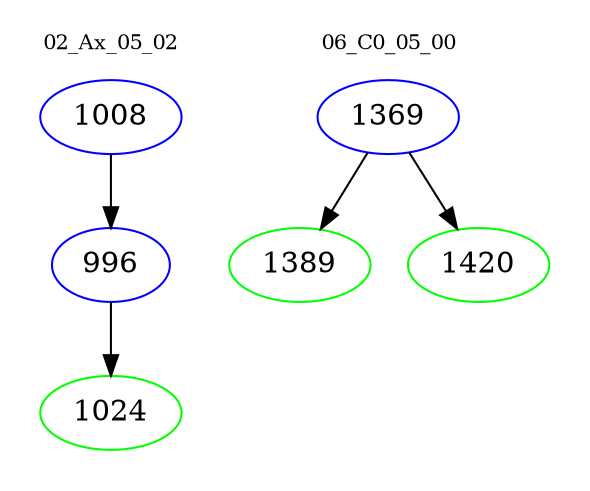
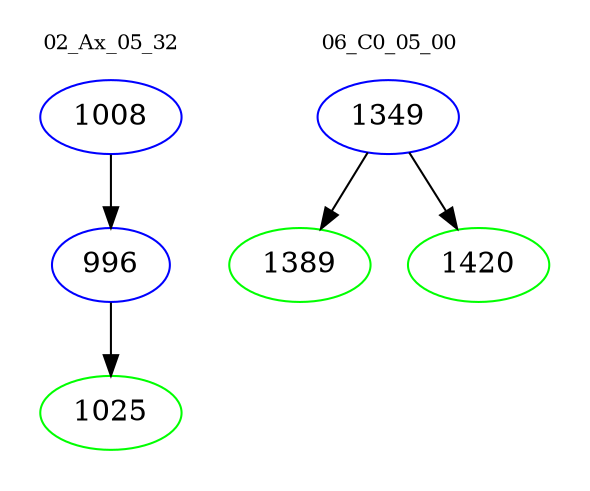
(111, 44) -> (111, 44)
(388, 117) -> (388, 117)
(111, 413) -> (111, 413)
